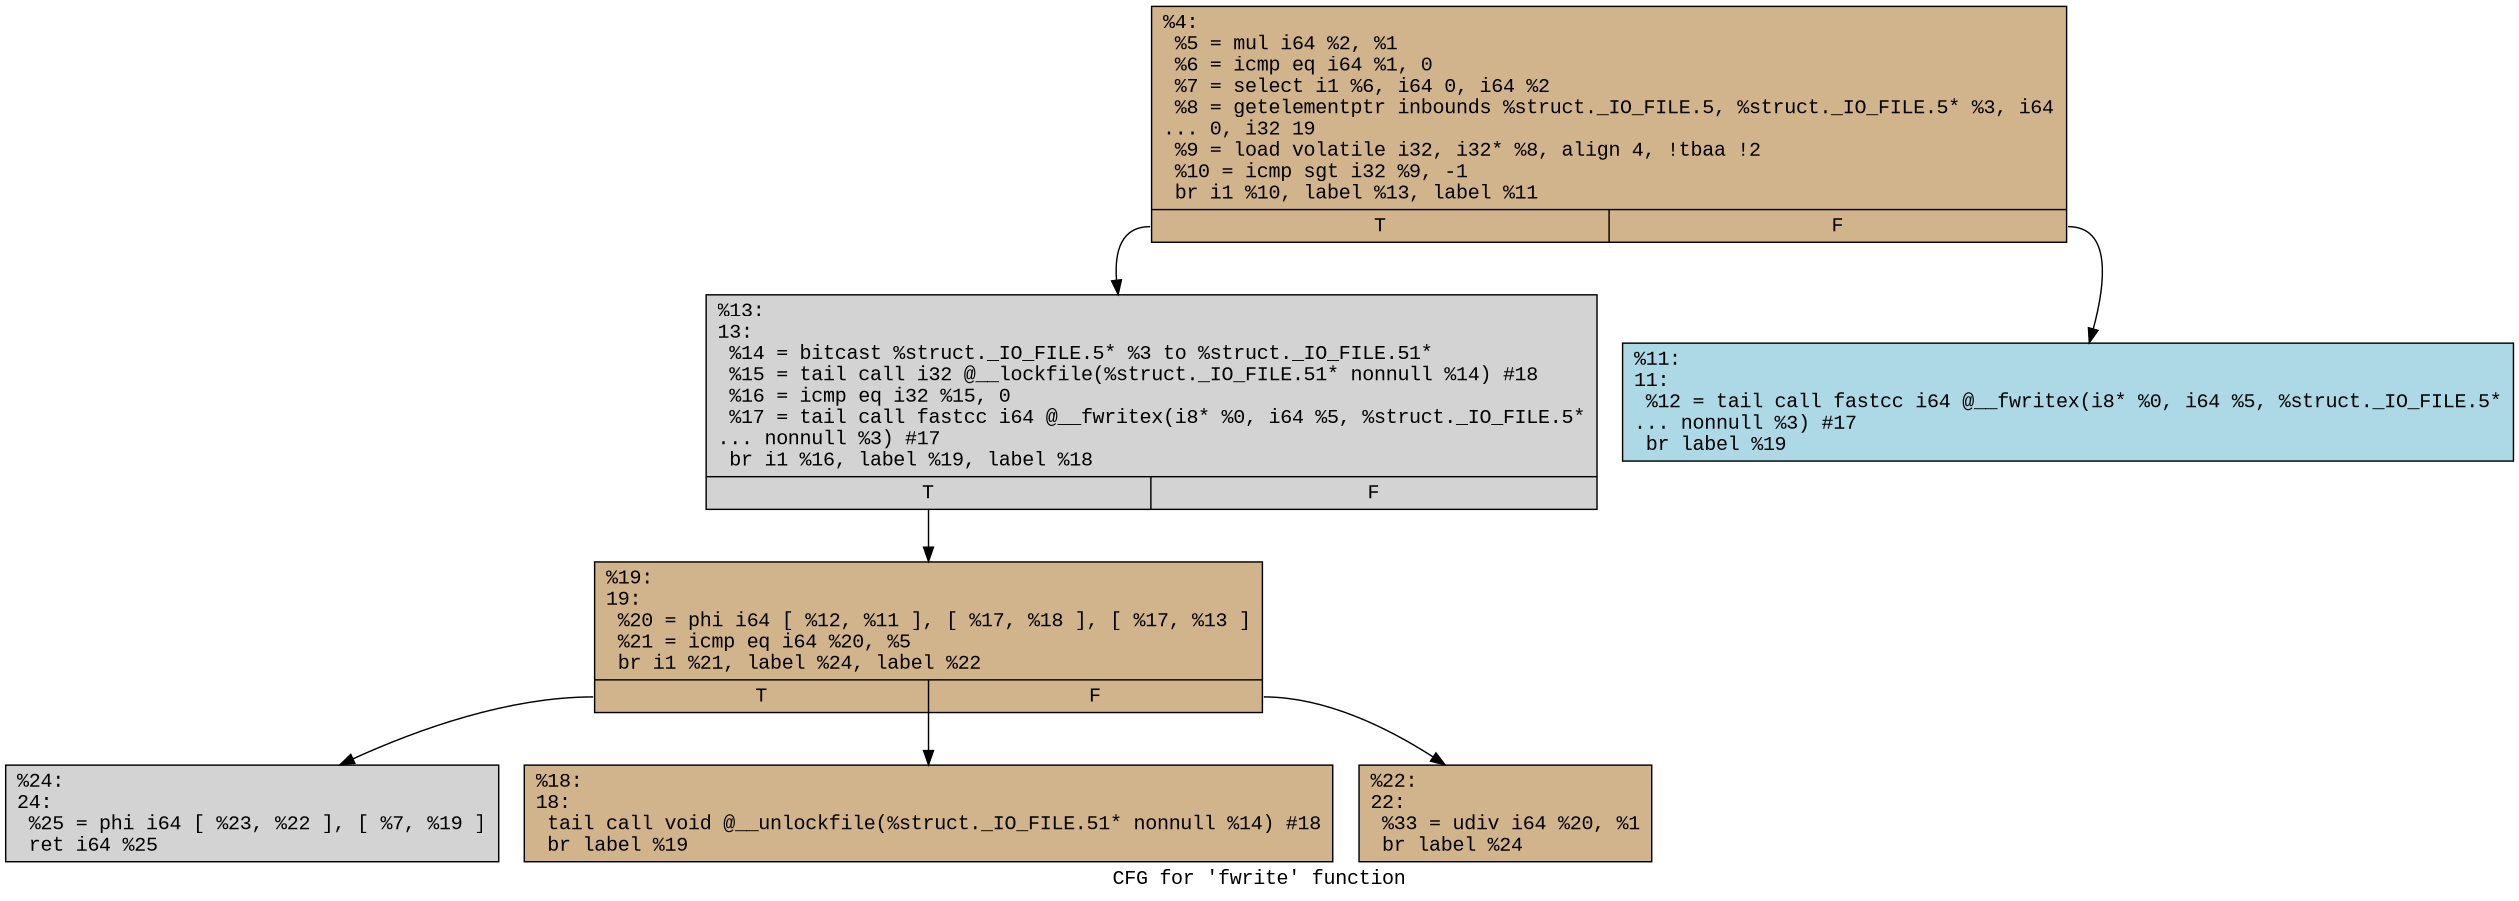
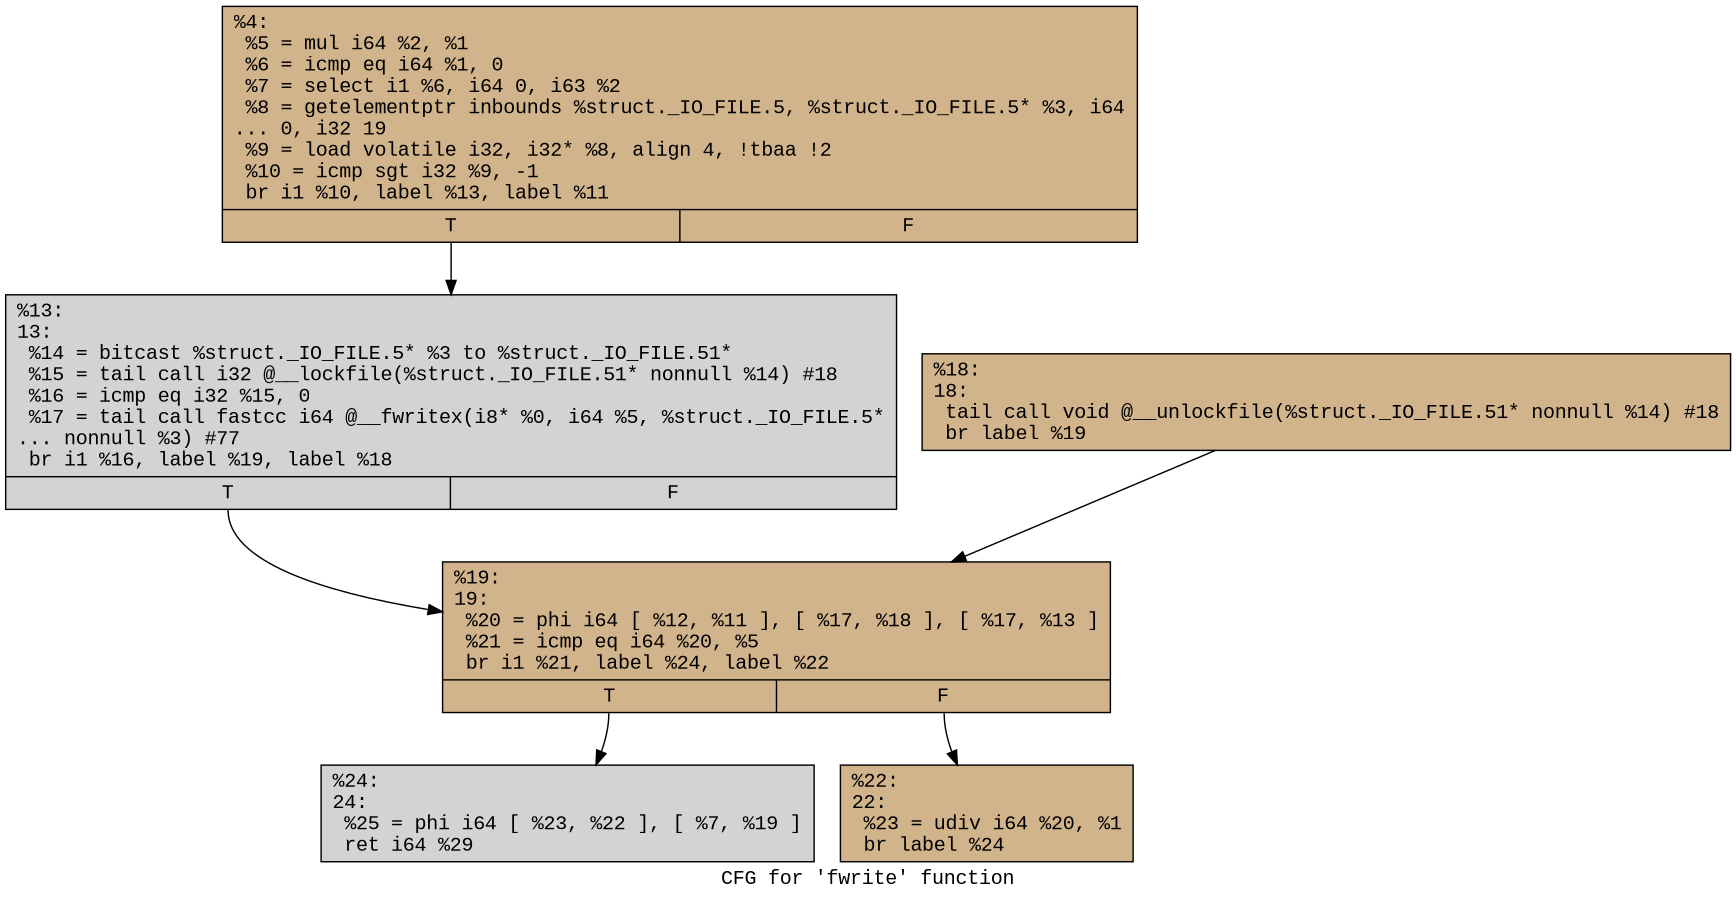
(1357, 86) -> (428, 86)
(2068, 402) -> none
(829, 438) -> (129, 438)
(929, 732) -> (1090, 503)
(1505, 823) -> (987, 823)
(88, 845) -> (404, 845)
